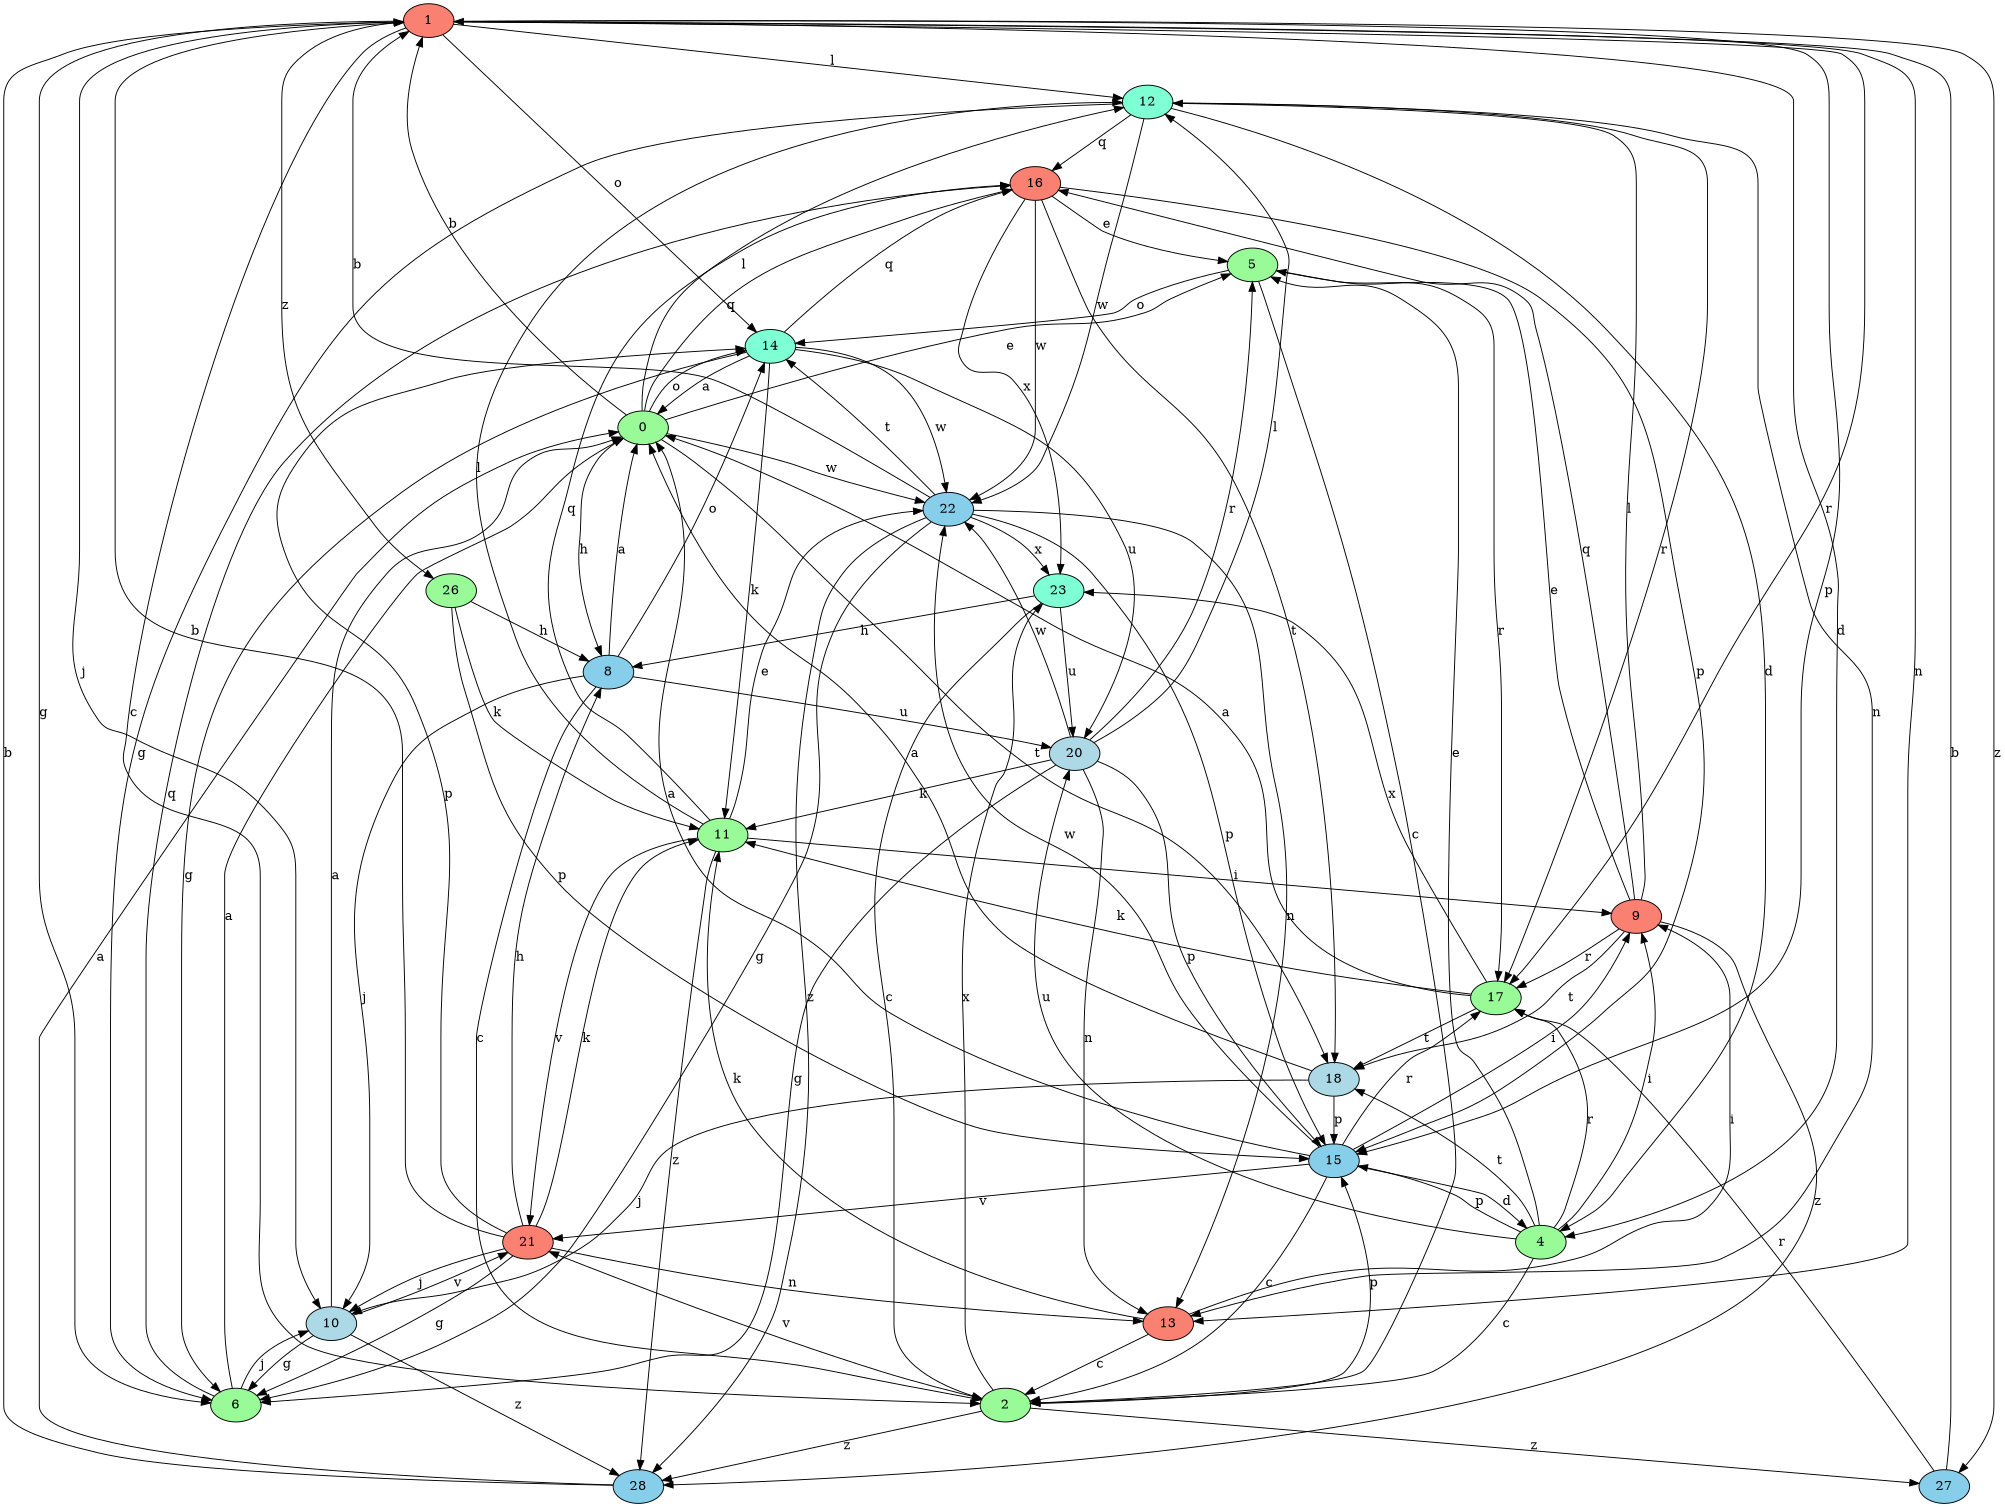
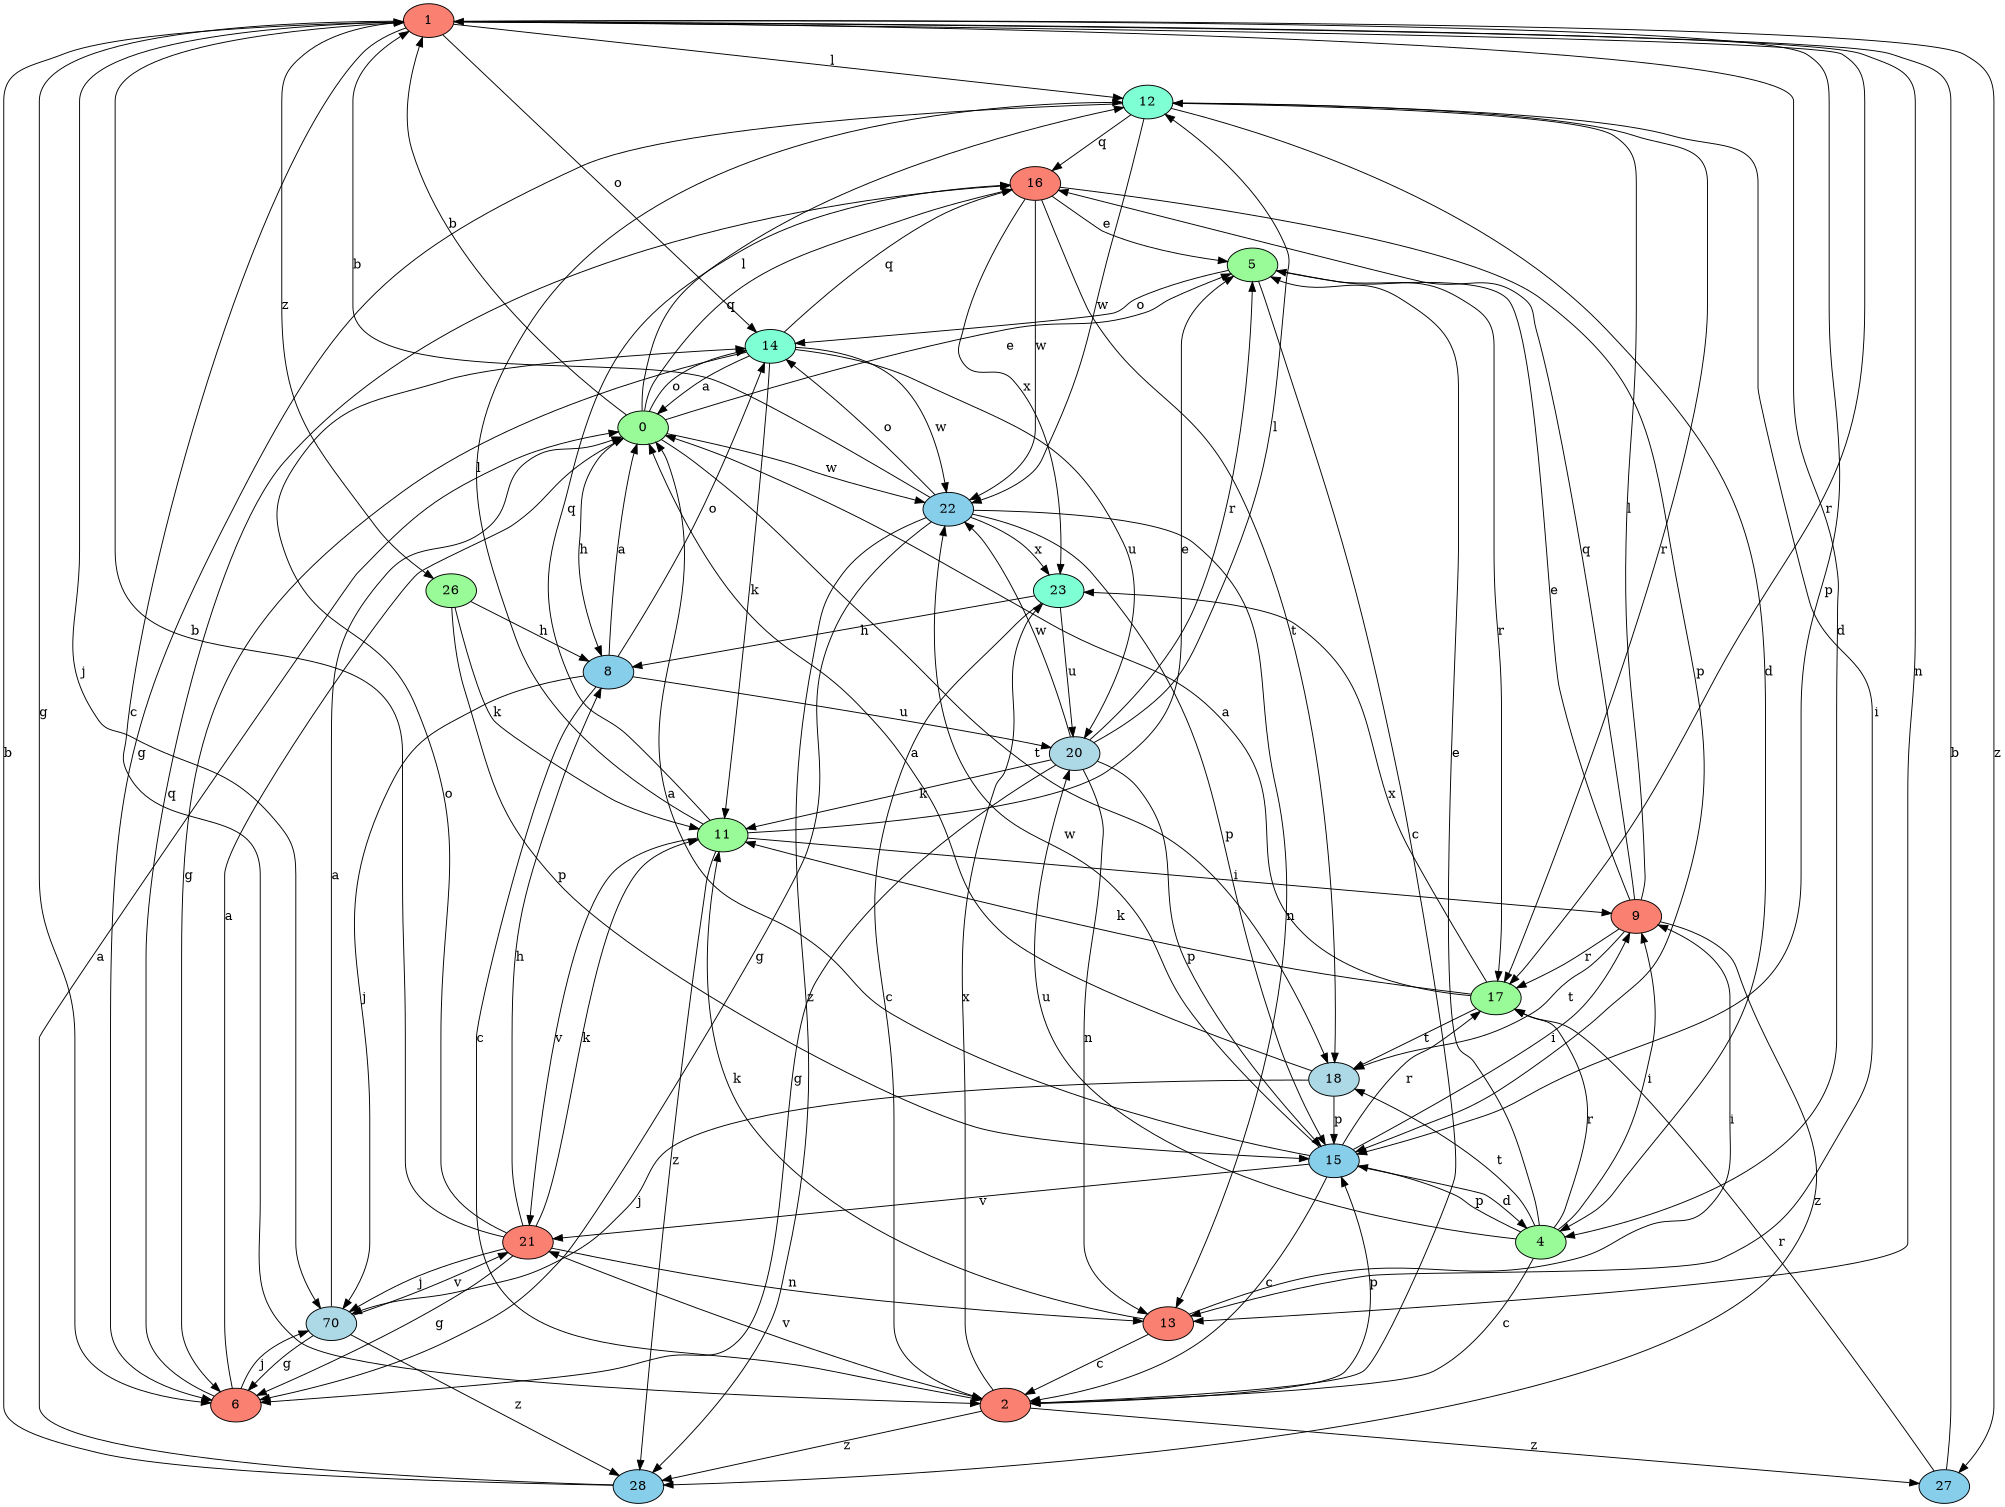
(888, 428) -> (888, 428)
(774, 627) -> (1166, 713)
(1877, 713) -> (1877, 713)
(449, 794) -> (449, 794)
(331, 1324) -> (331, 1324)
(236, 1405) -> (236, 1405)
(1005, 1405) -> (1005, 1405)
